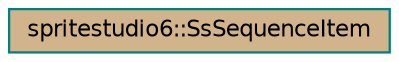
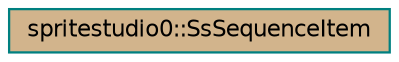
(199, 31) -> (199, 31)
